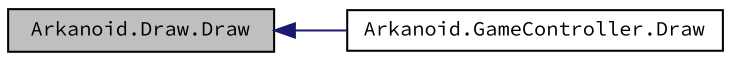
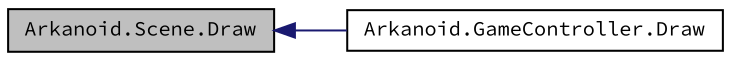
(141, 30) -> (141, 30)
